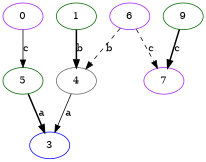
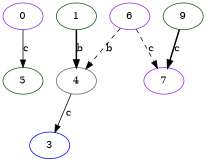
(35, 110) -> none
(69, 113) -> (69, 113)
